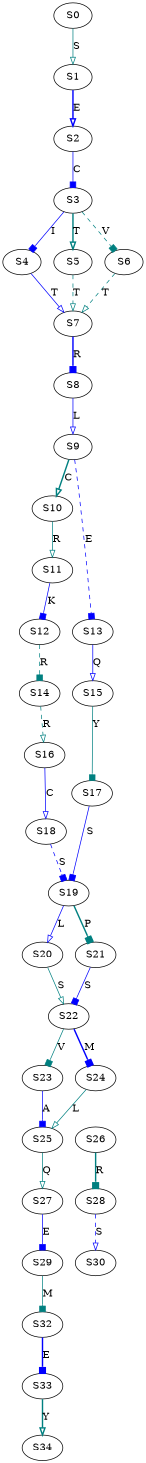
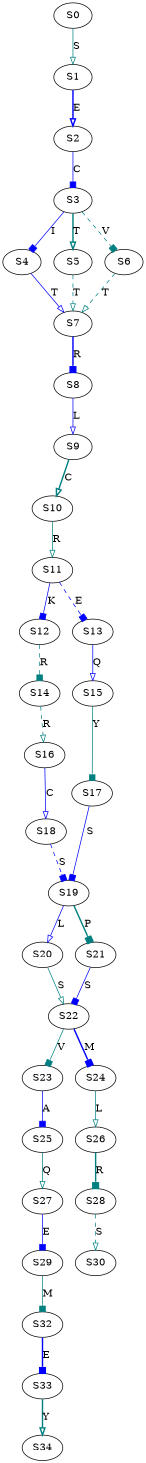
(84, 536) -> (70, 598)
(71, 1106) -> (96, 1105)
(96, 1229) -> (96, 1229)
